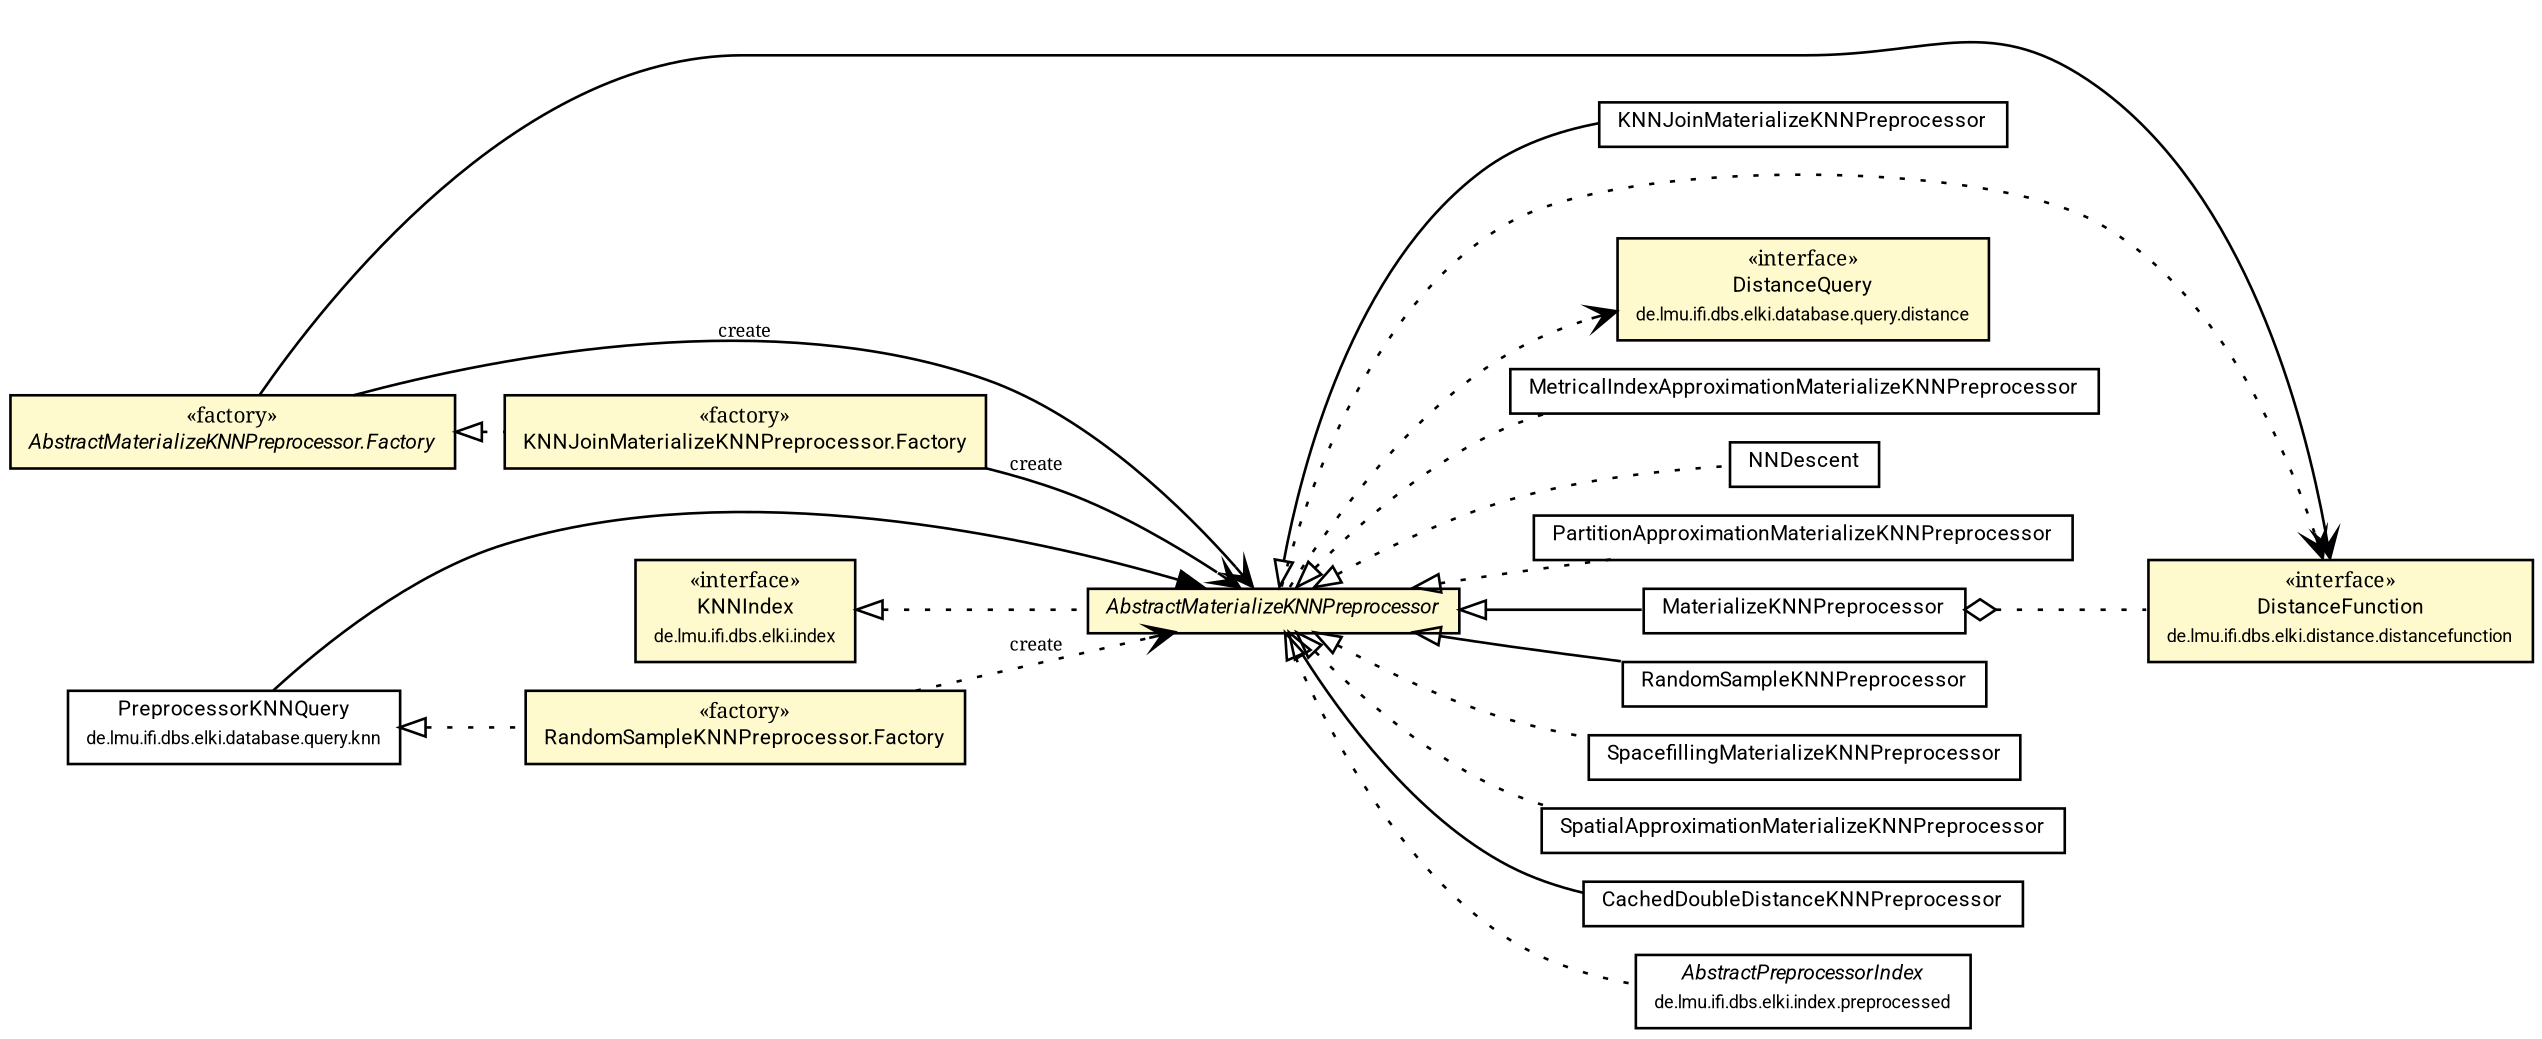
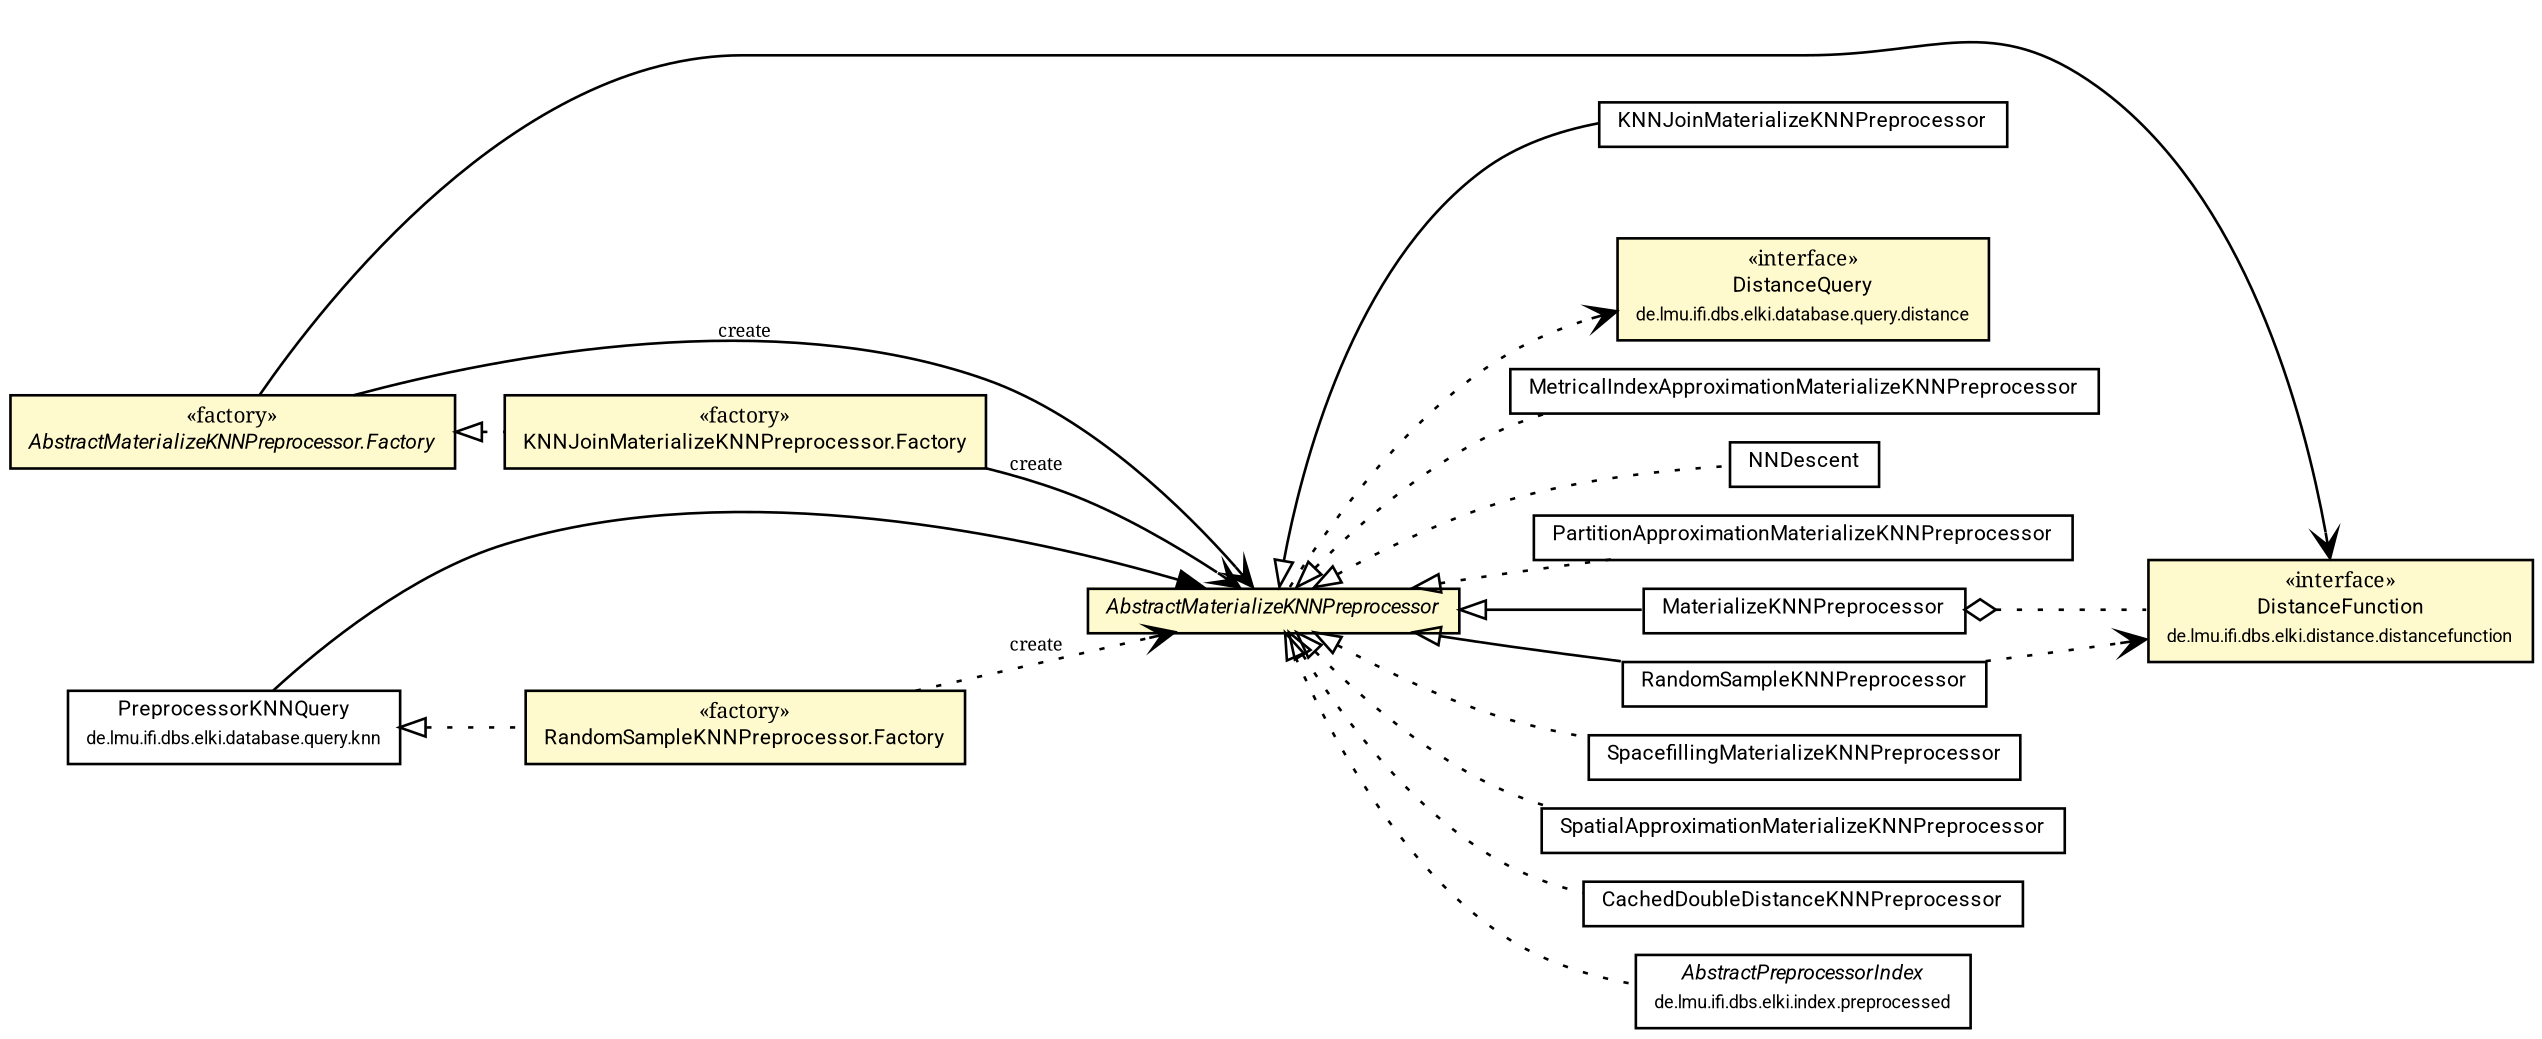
(1777, 176) -> (2053, 652)
(745, 610) -> none
(1421, 801) -> (1421, 801)
